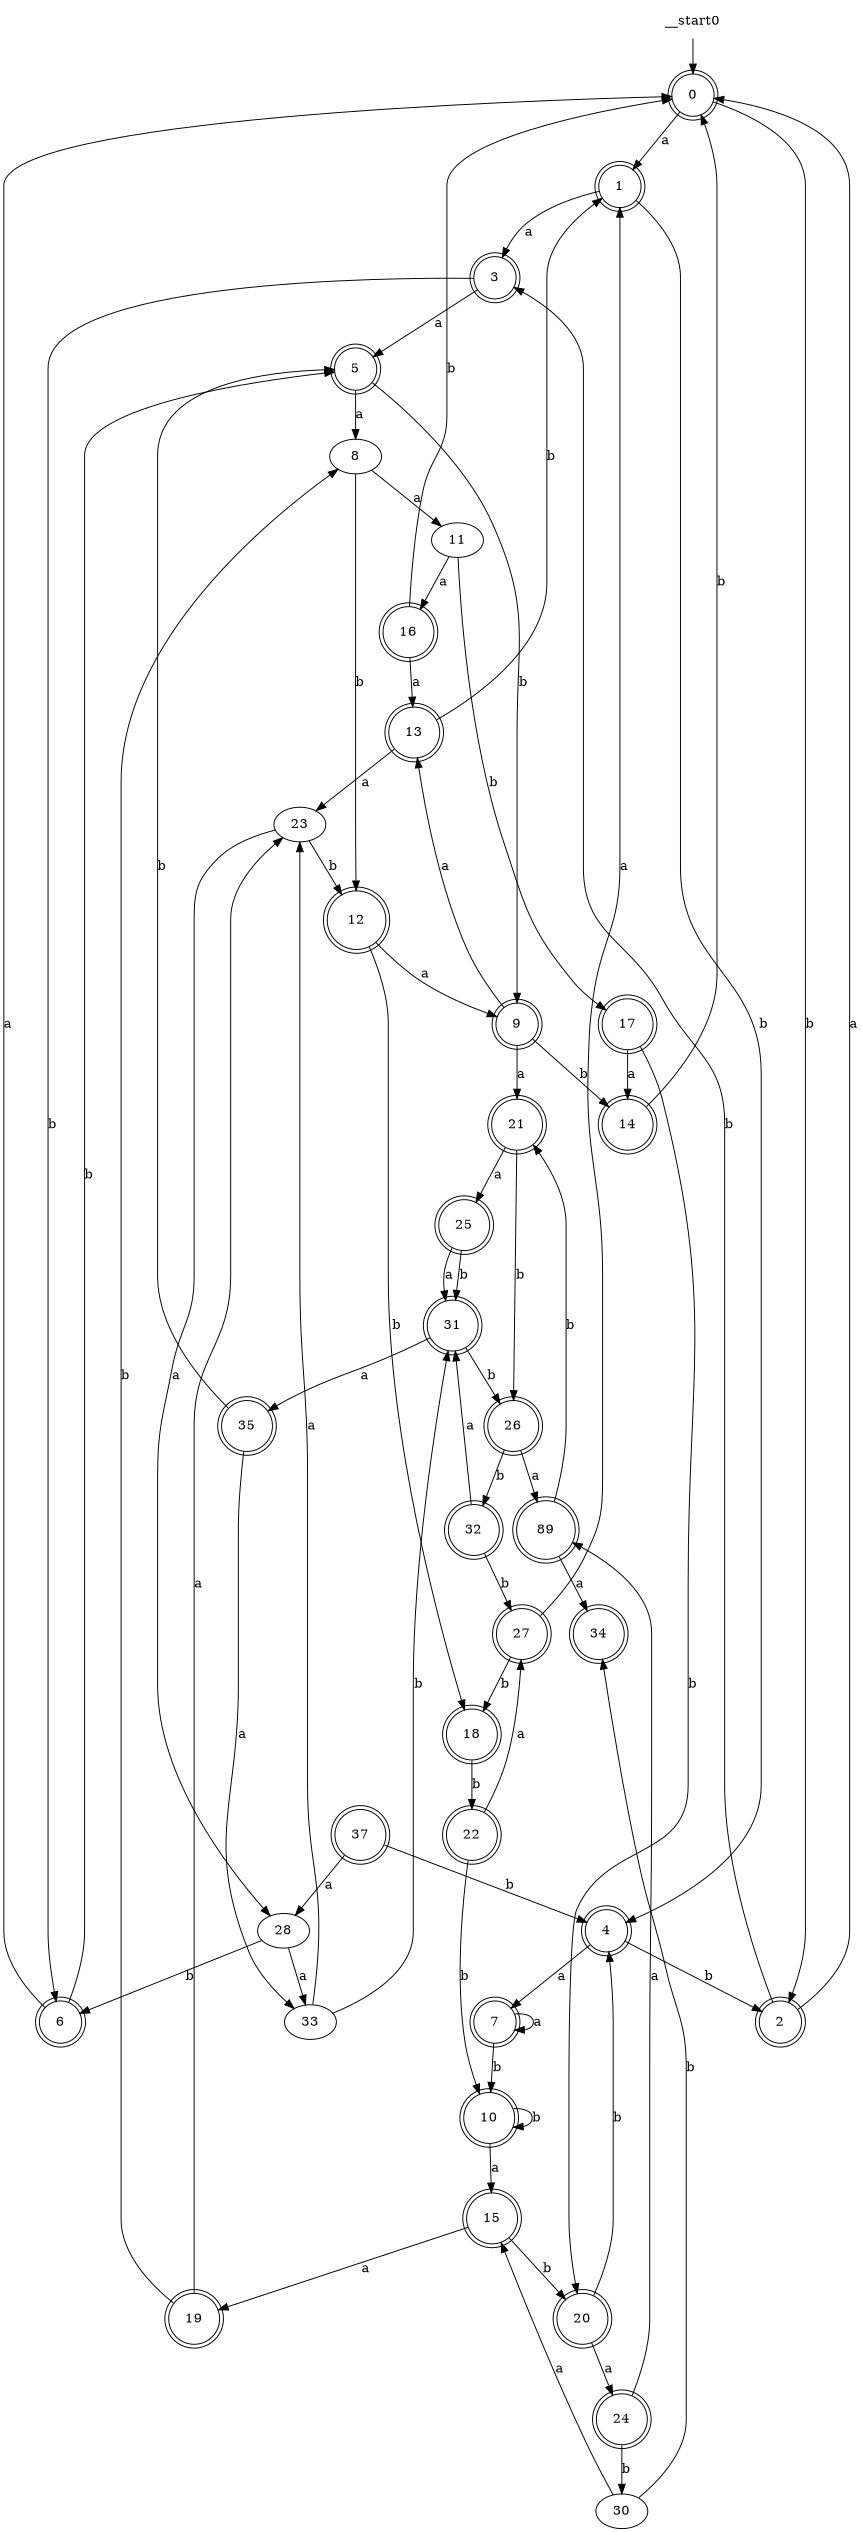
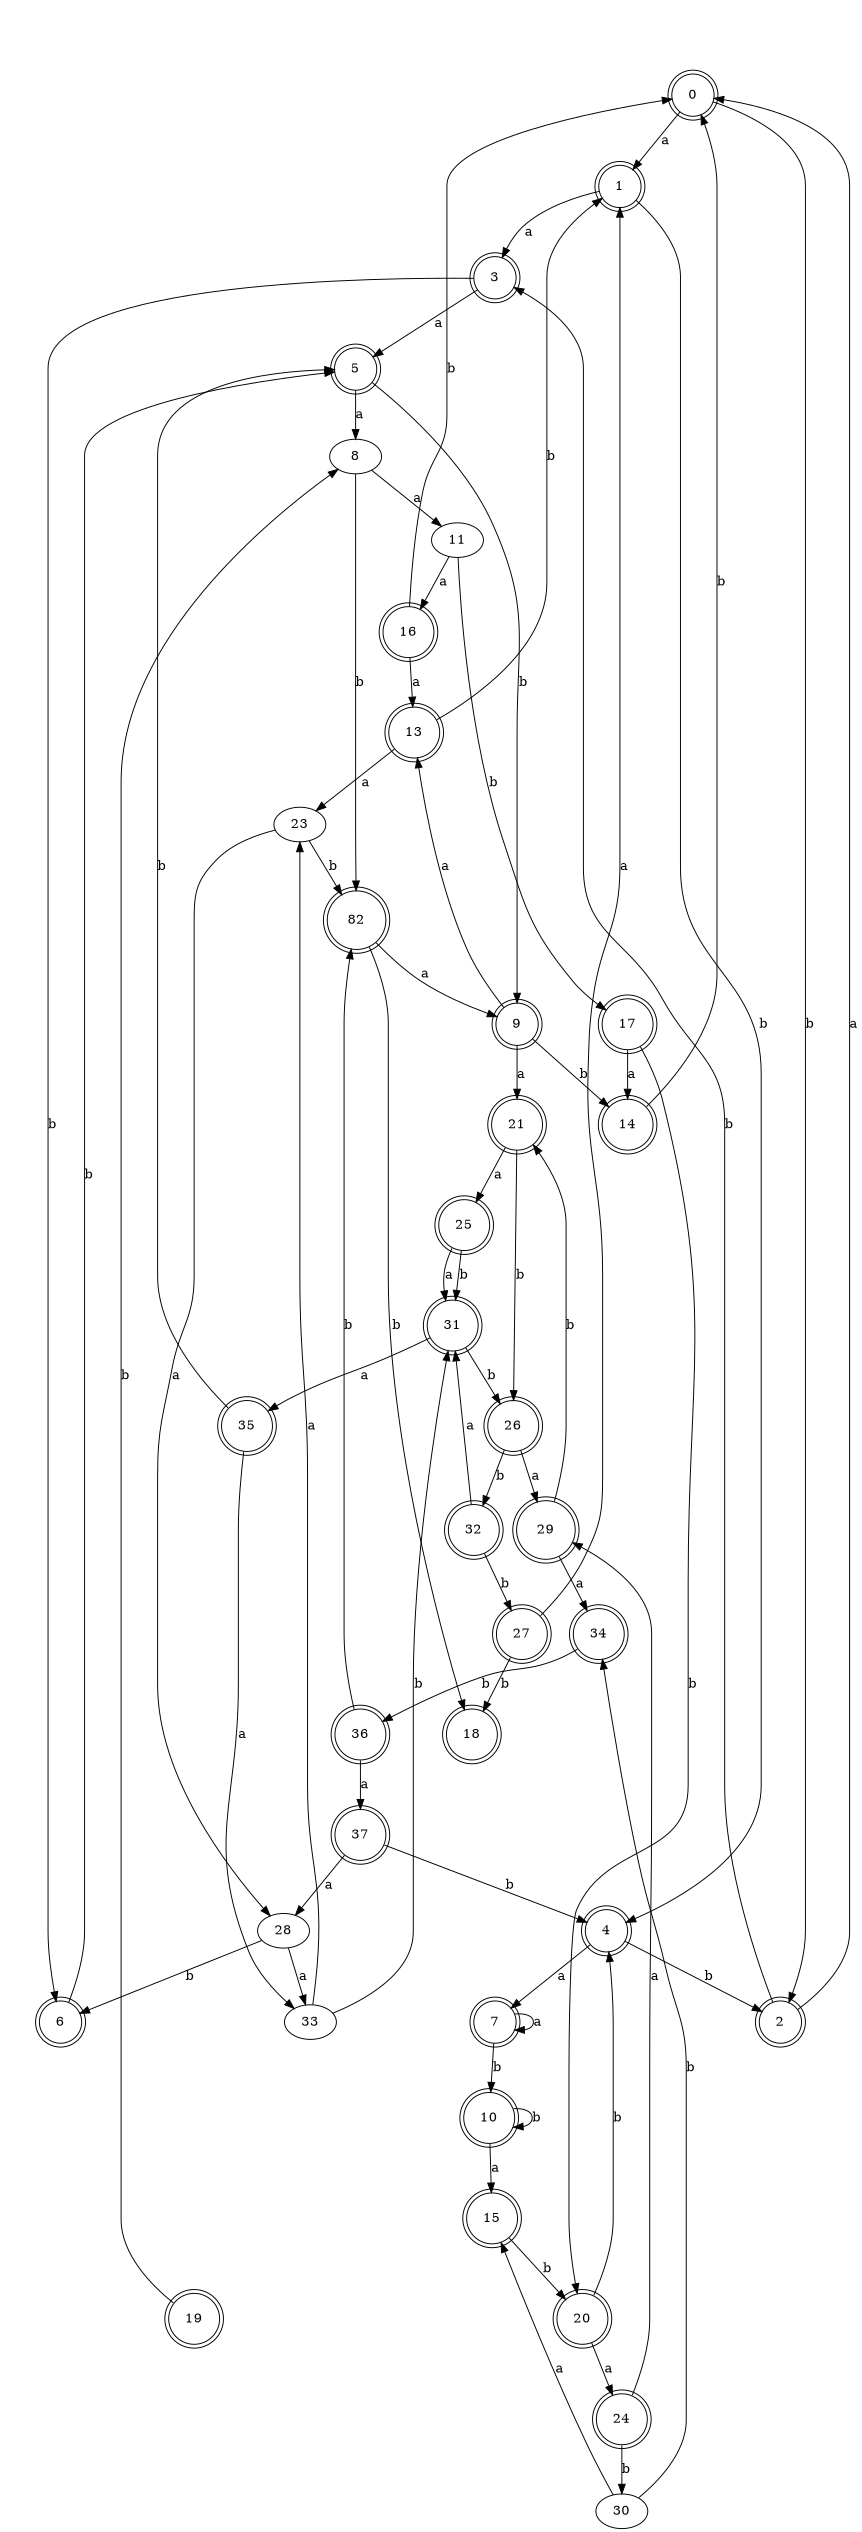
(693, 21) -> none
(4, 766) -> none
(357, 920) -> (357, 920)
(546, 1530) -> (546, 1530)
(194, 1558) -> none
none -> (360, 1734)
(472, 1835) -> none
(348, 2267) -> none
